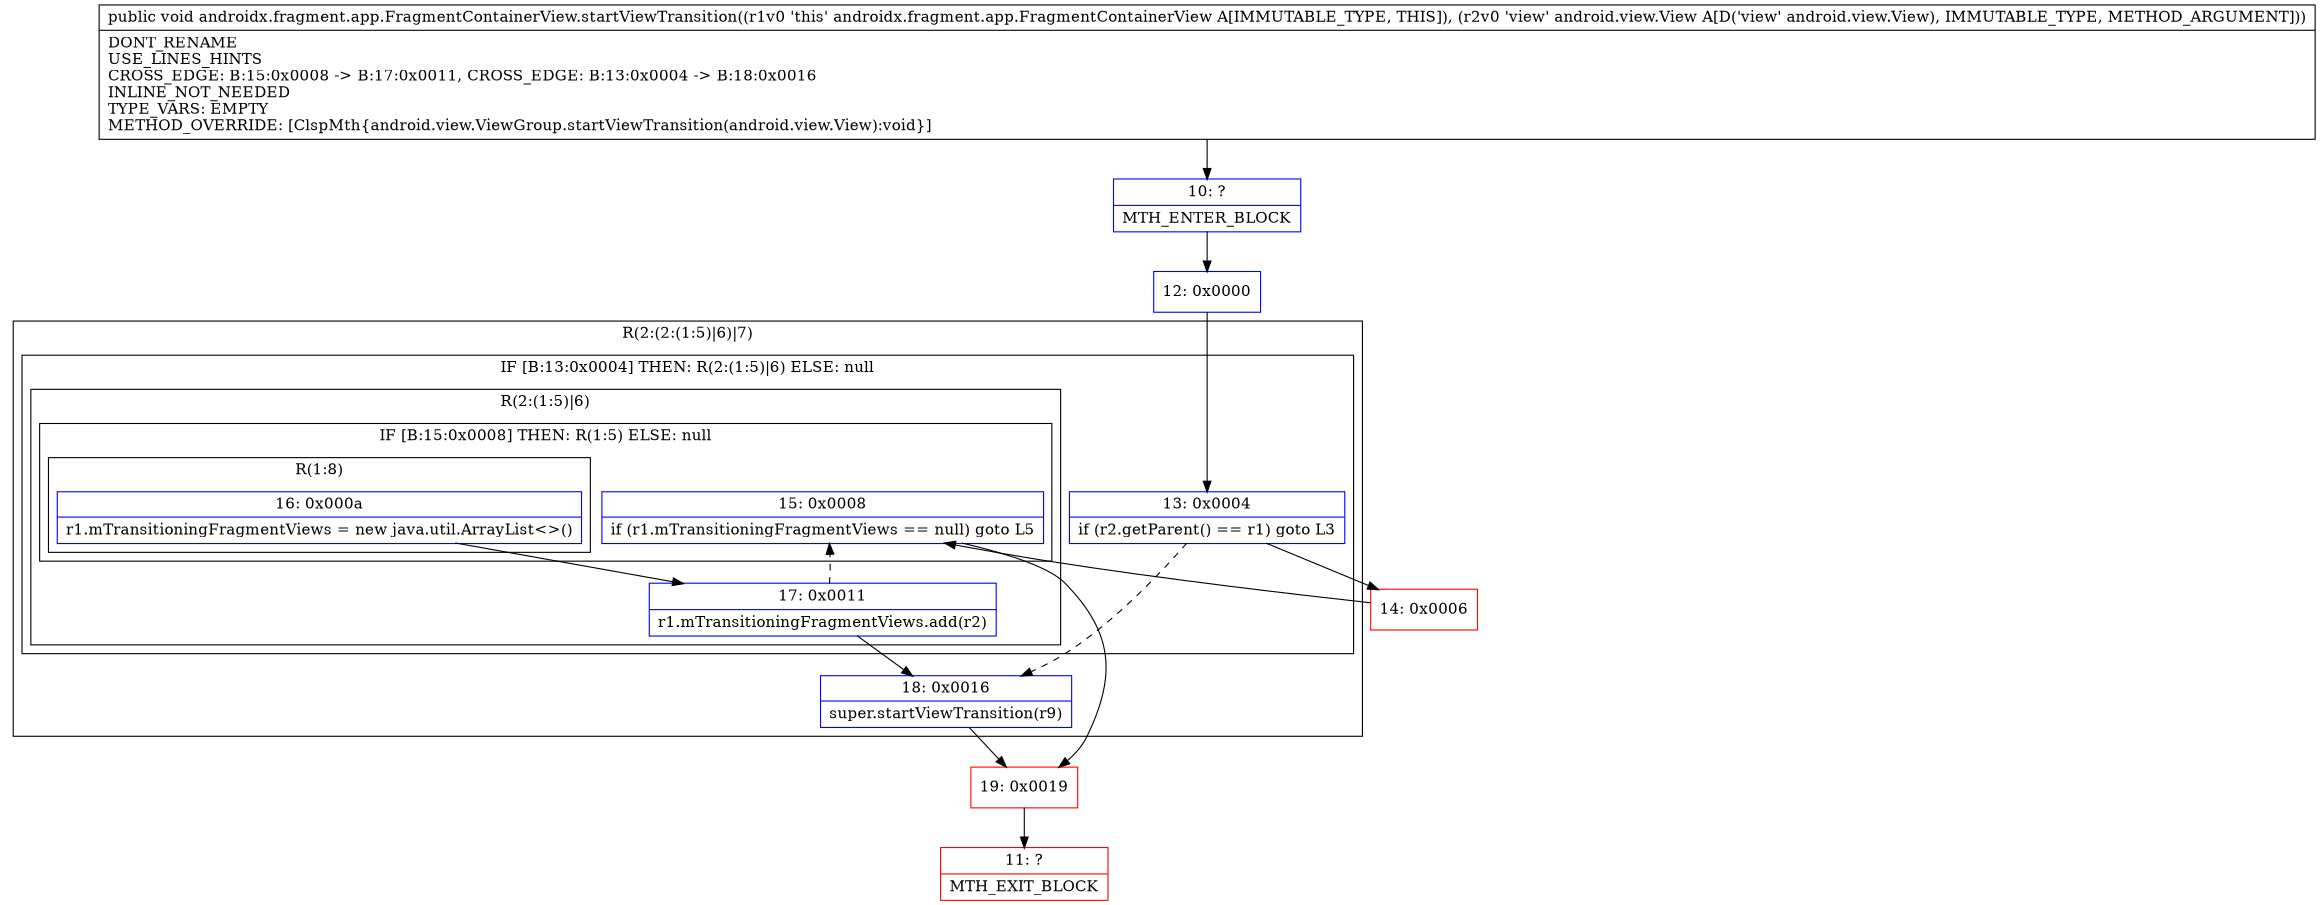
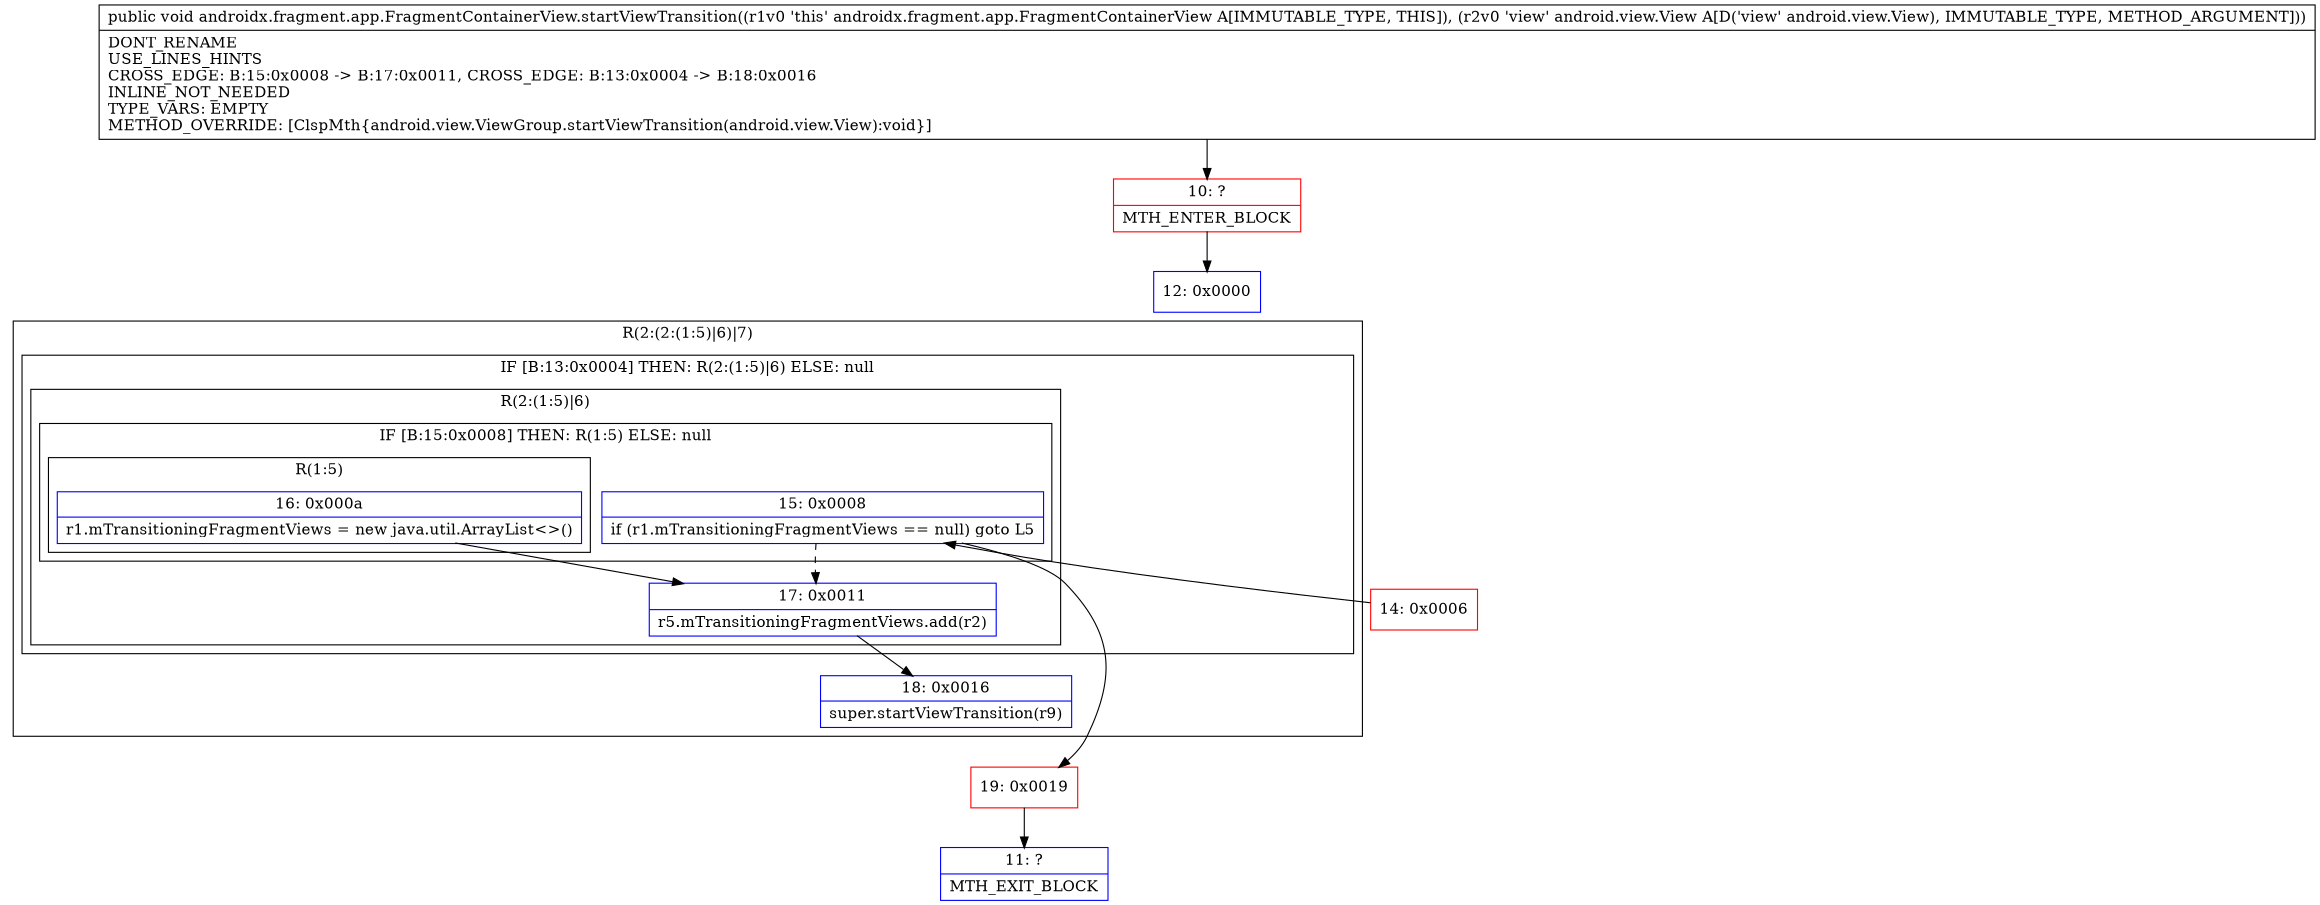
(1207, 205) -> (1207, 205)
(319, 470) -> (319, 470)
(1207, 518) -> none
(830, 569) -> (815, 554)
(823, 622) -> (823, 622)
(984, 743) -> none
(1024, 874) -> (1024, 874)
